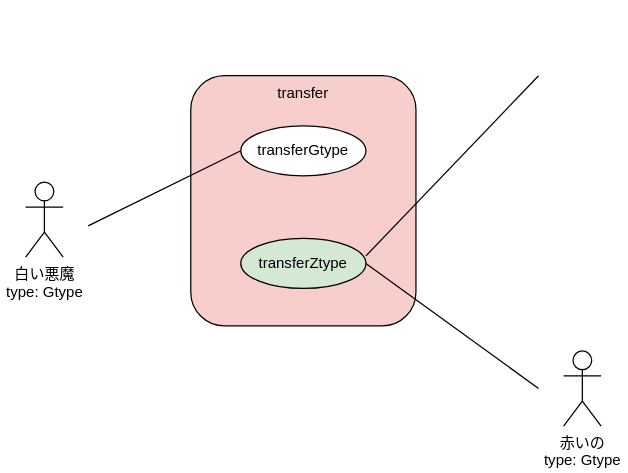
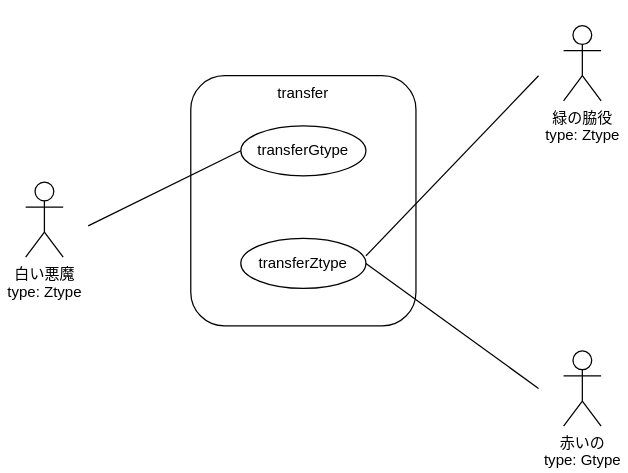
none -> (582, 63)
(303, 201) -> (303, 201)
(303, 263) -> (303, 263)
(45, 284) -> (45, 284)
